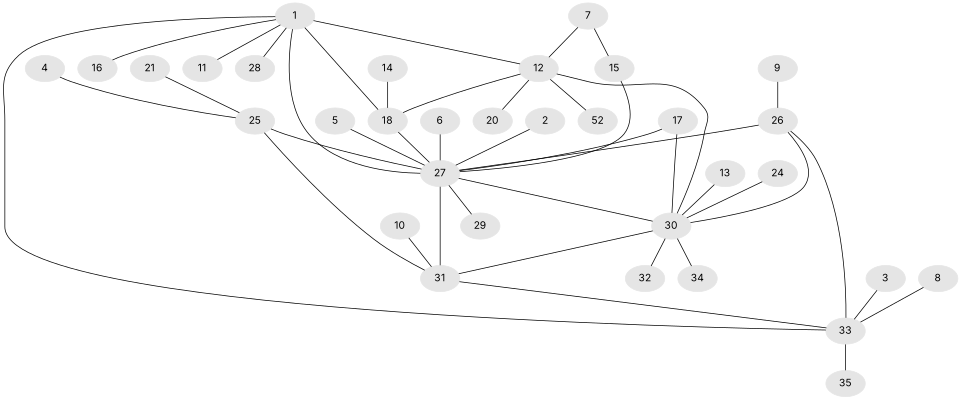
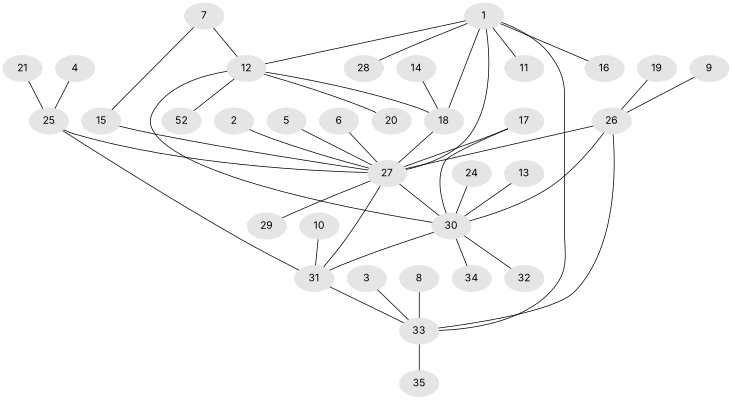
none -> (657, 69)
